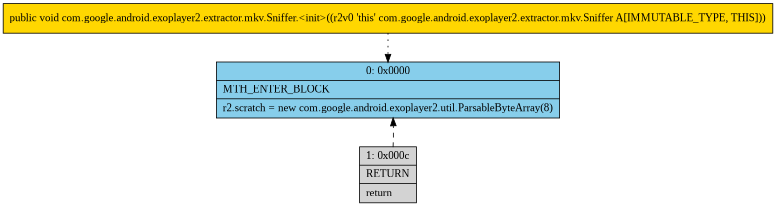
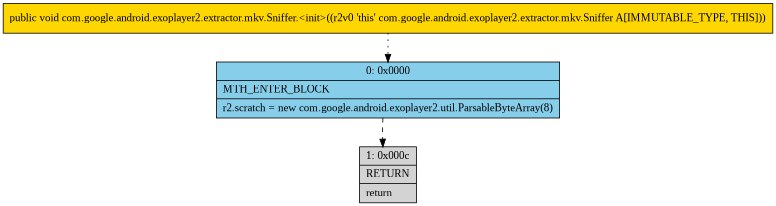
(393, 137) -> (383, 128)
